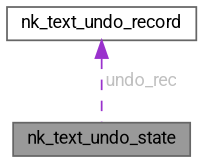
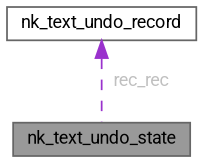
(139, 82) -> (139, 82)
